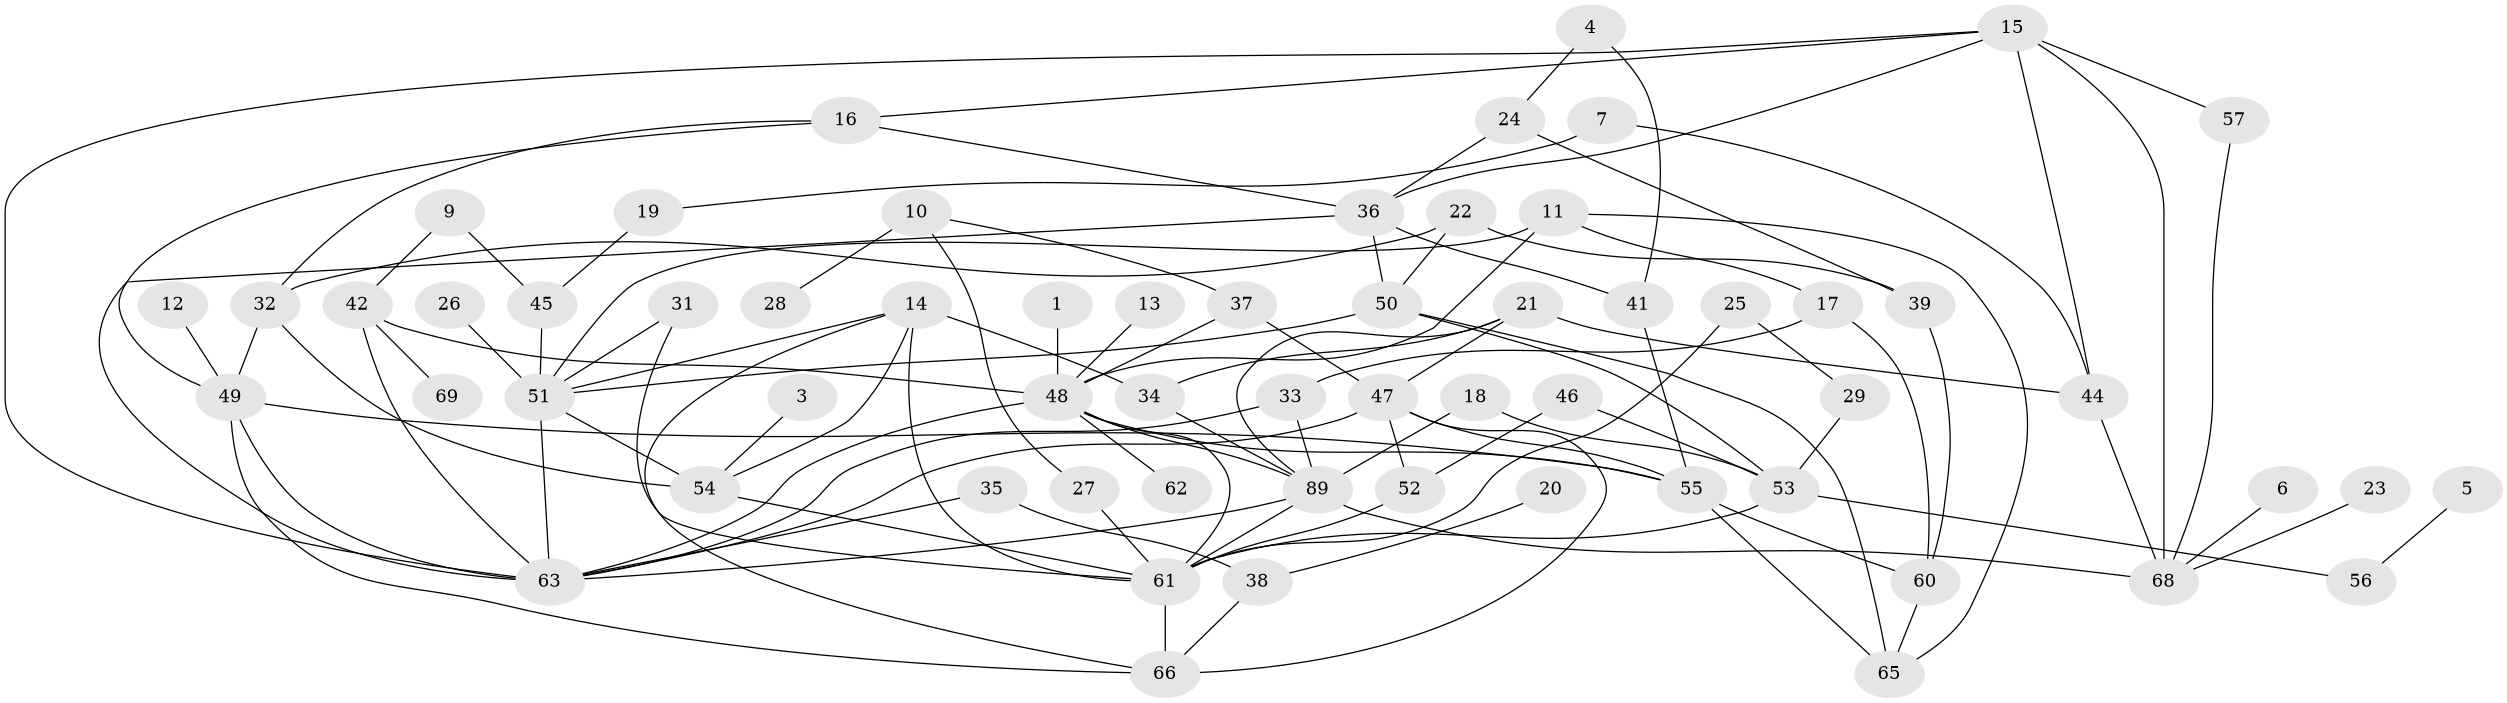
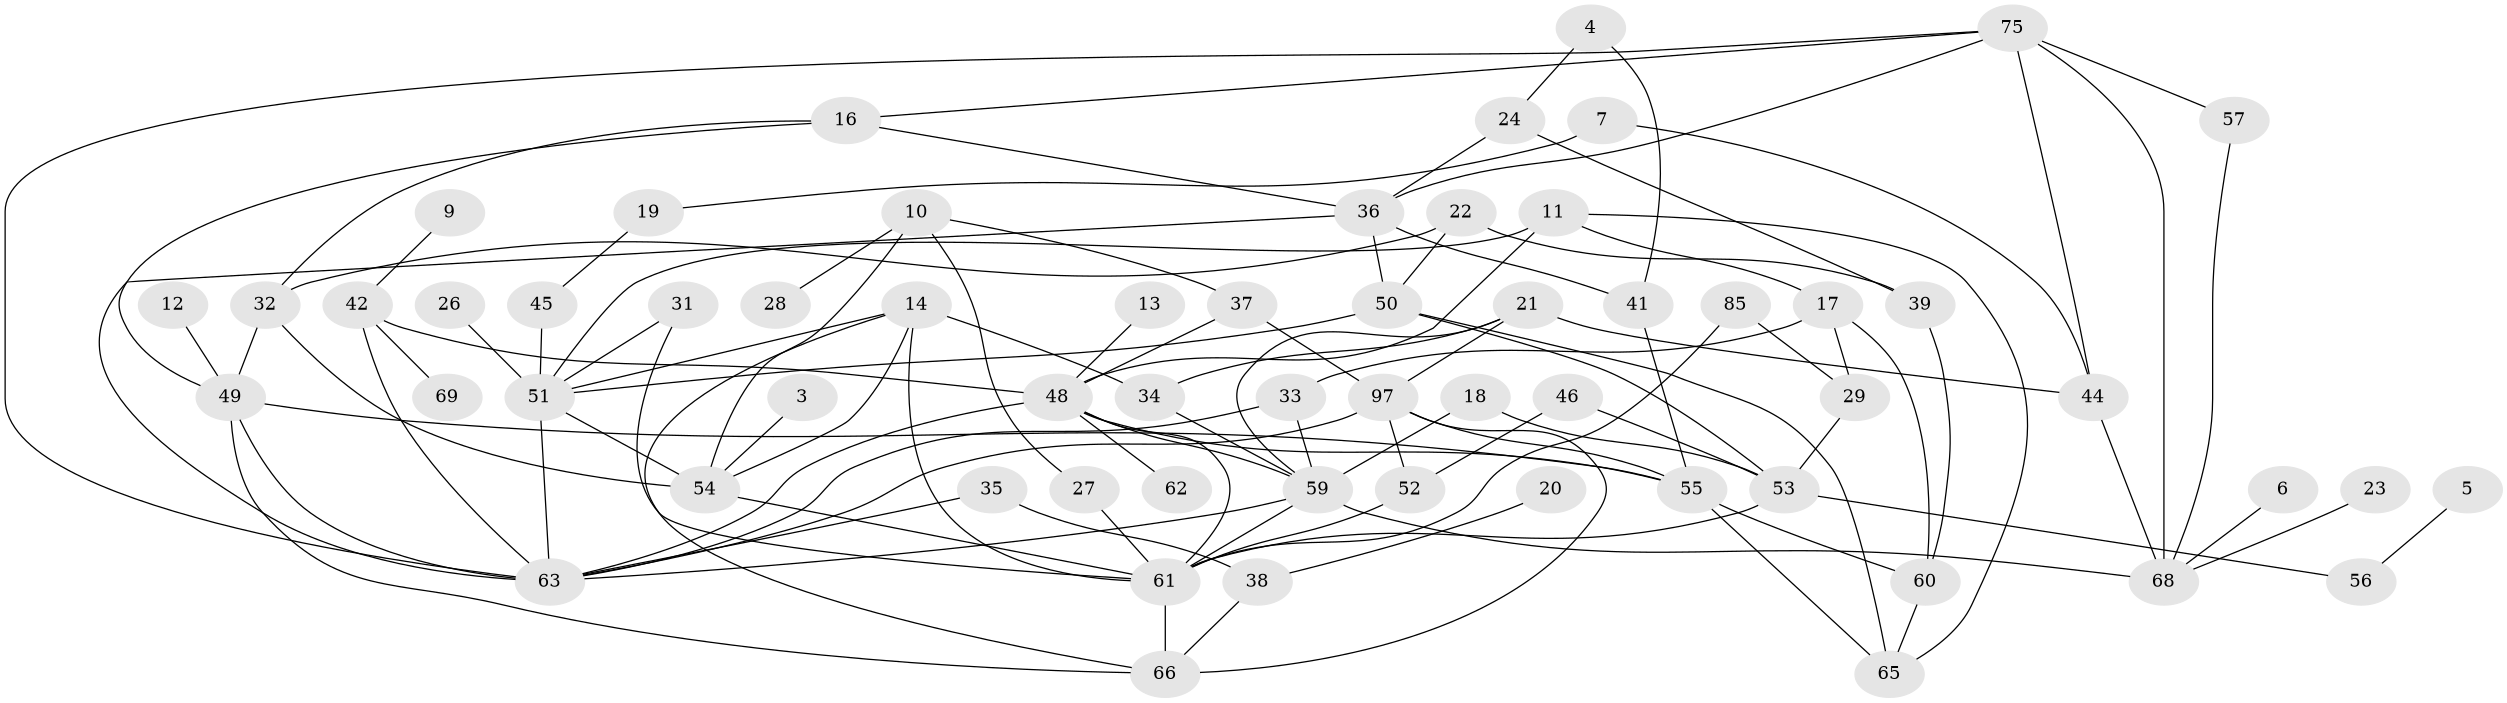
(2013, 28) -> (2013, 28)
(507, 269) -> none
(1058, 305) -> none
(1736, 305) -> (1736, 305)
none -> (833, 317)
none -> (1842, 351)
(1383, 397) -> (1383, 397)
(1318, 490) -> (1318, 490)
